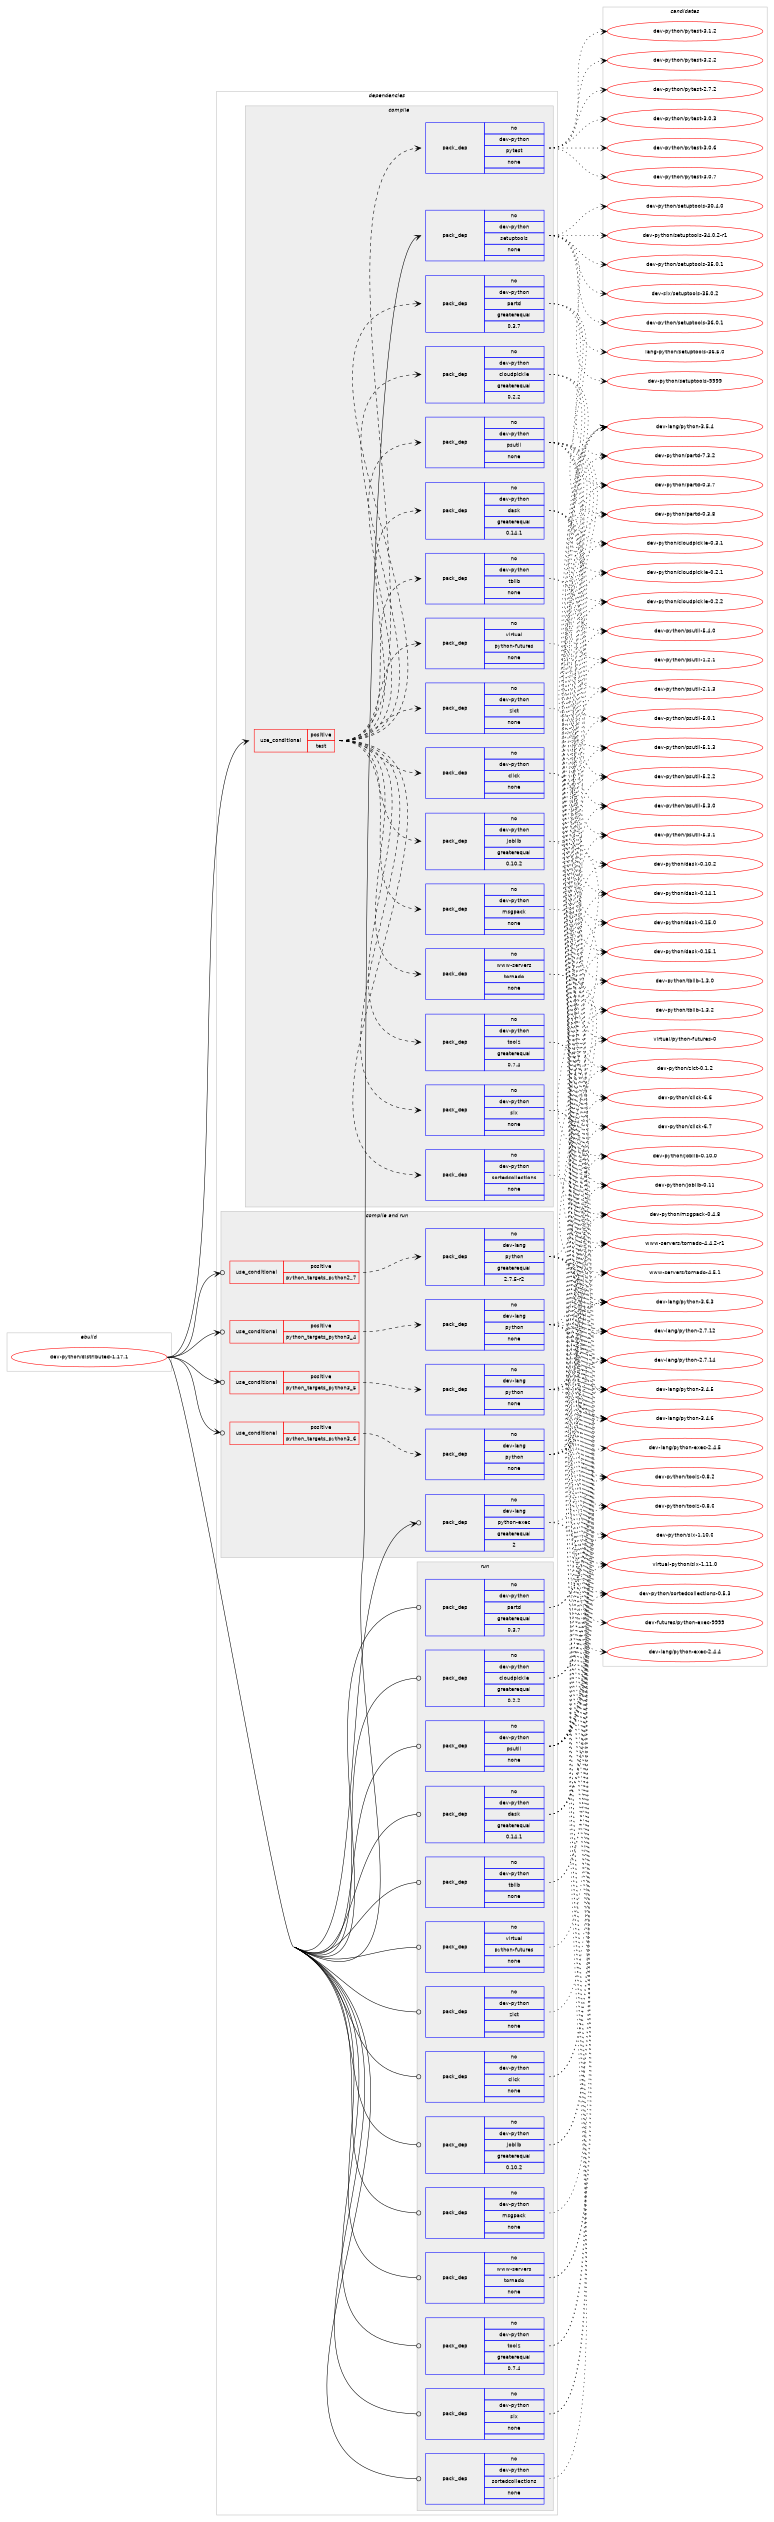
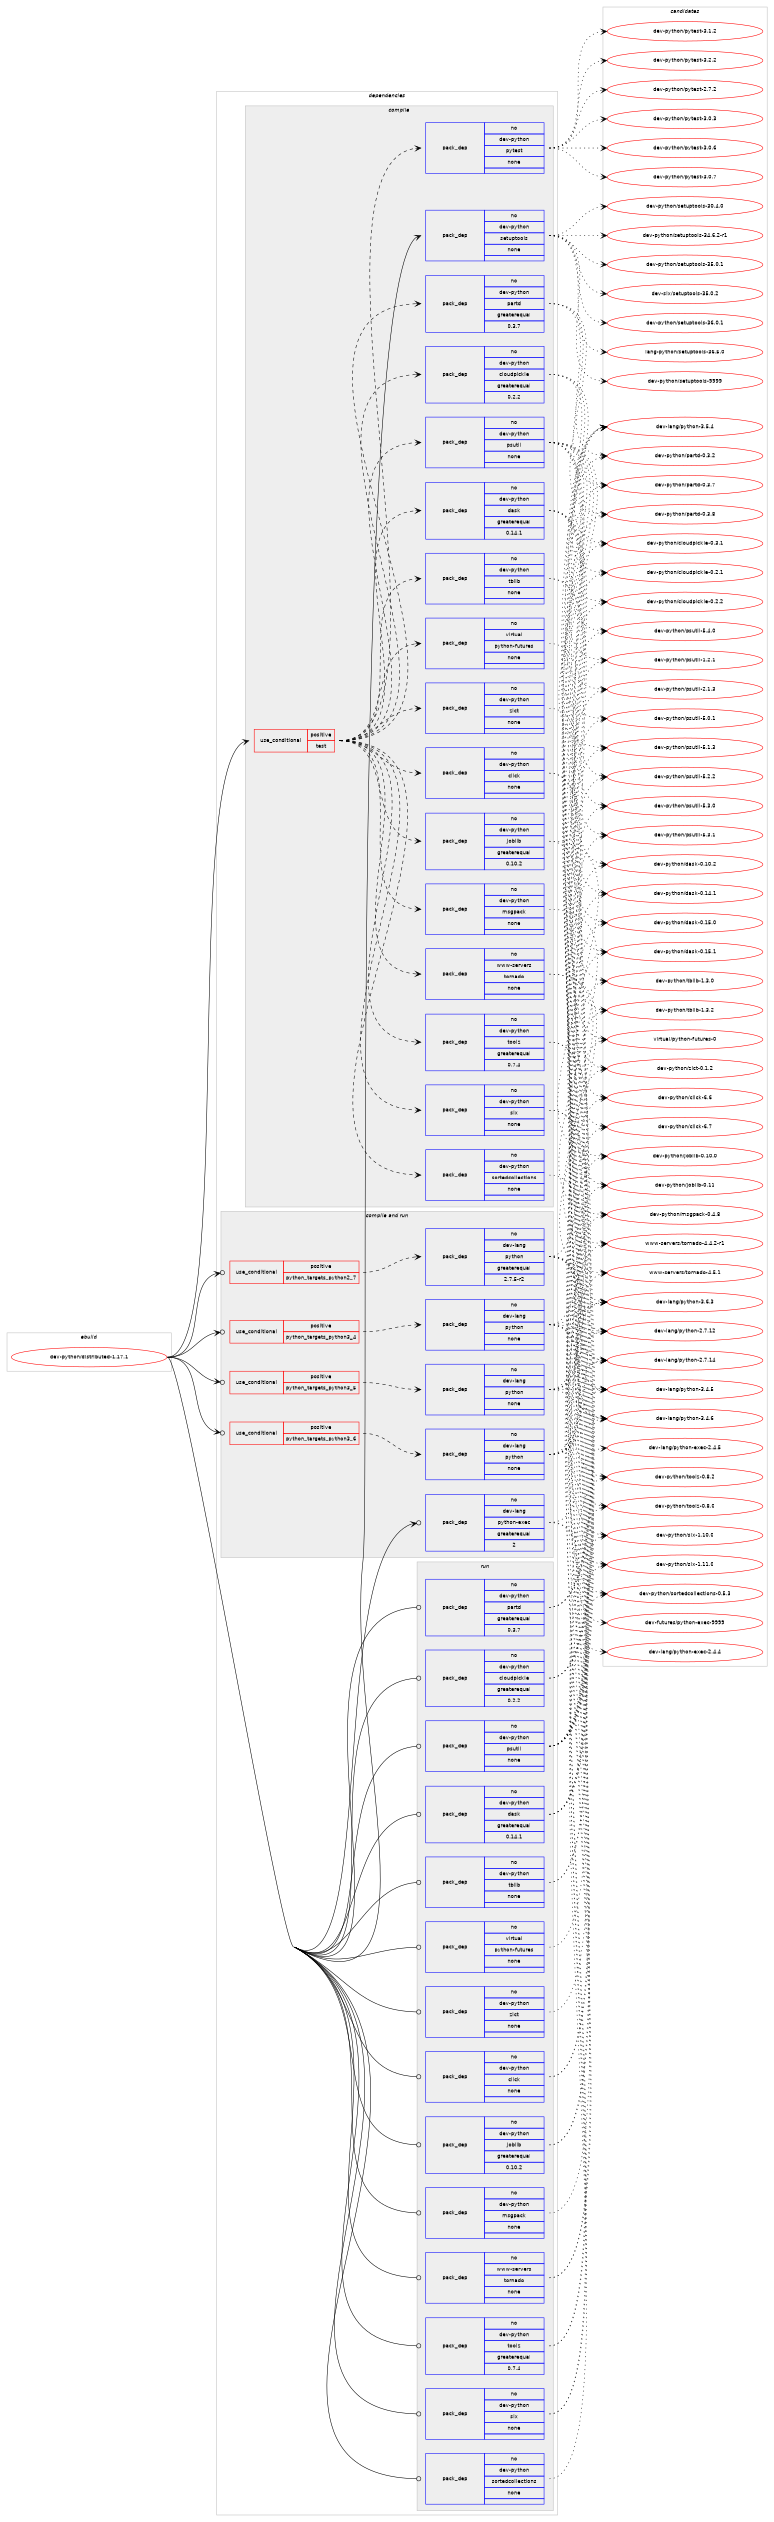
(685, 236) -> (685, 236)
(685, 456) -> (685, 456)
(685, 1565) -> (685, 1565)
